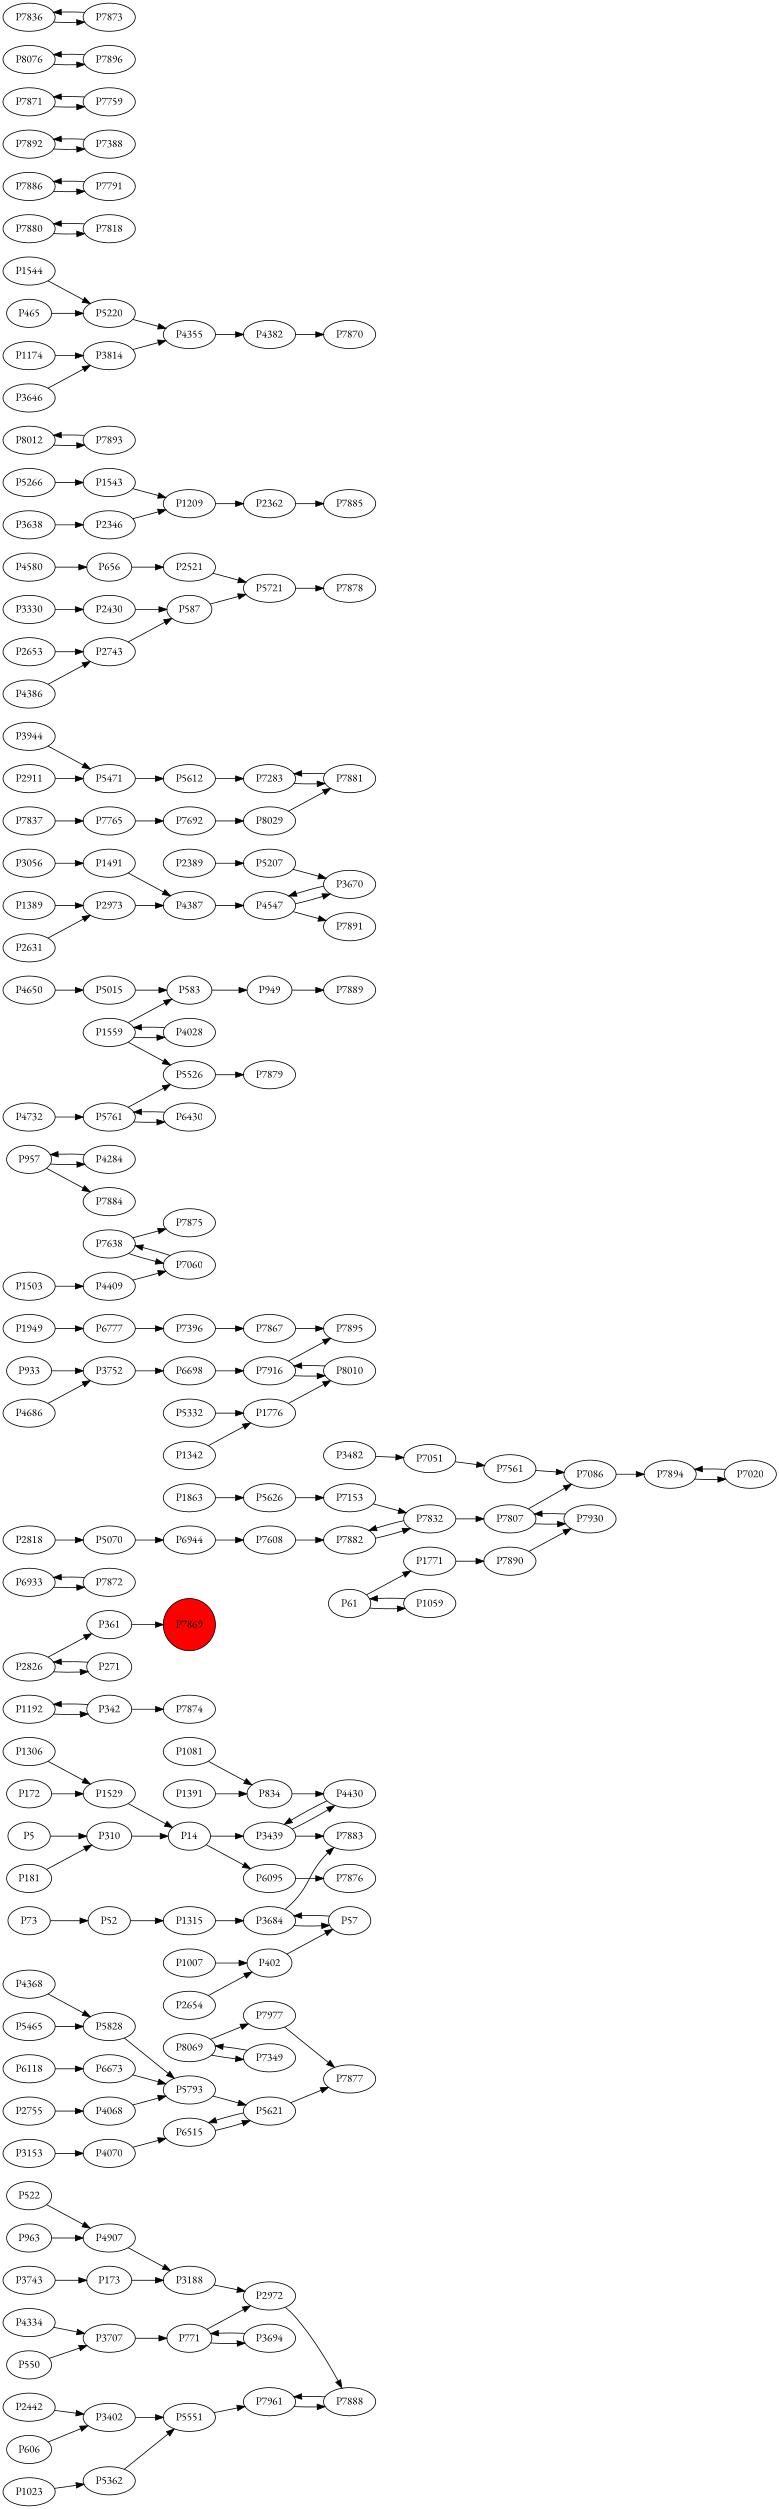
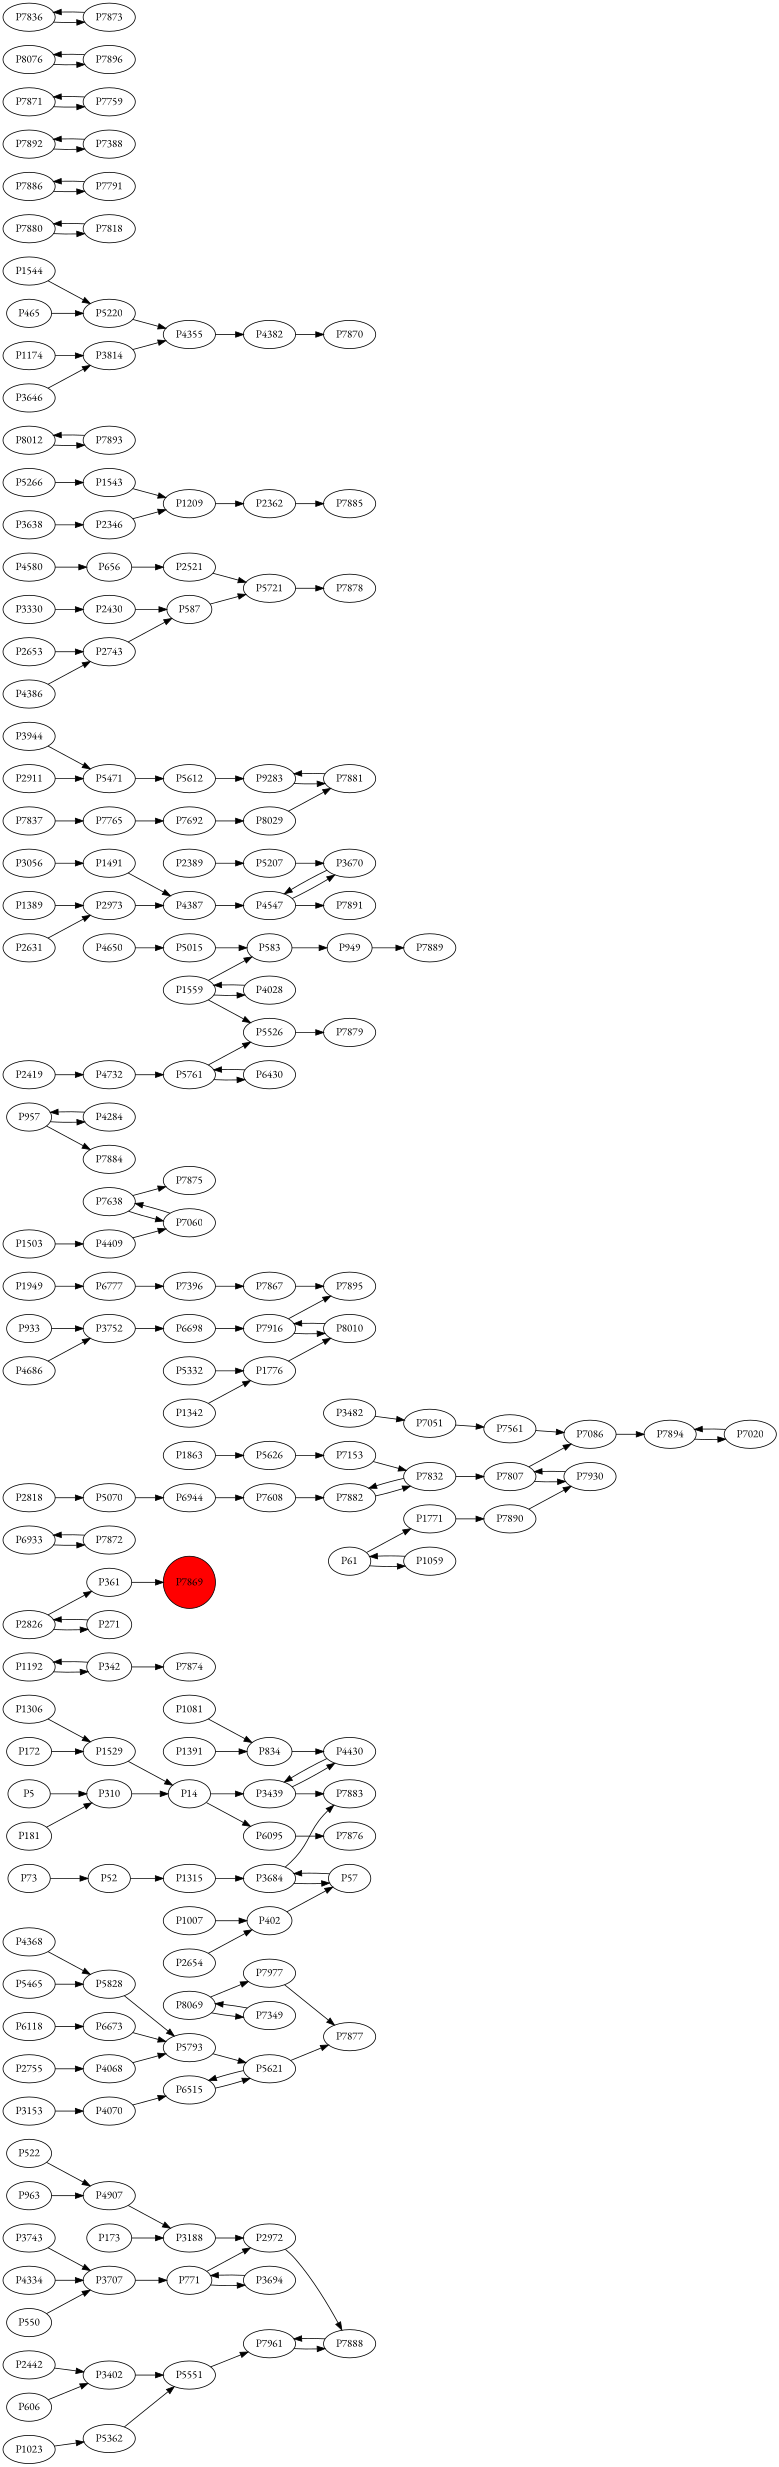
(269, 779) -> (269, 779)
none -> (29, 1075)
(67, 2280) -> (66, 2257)
